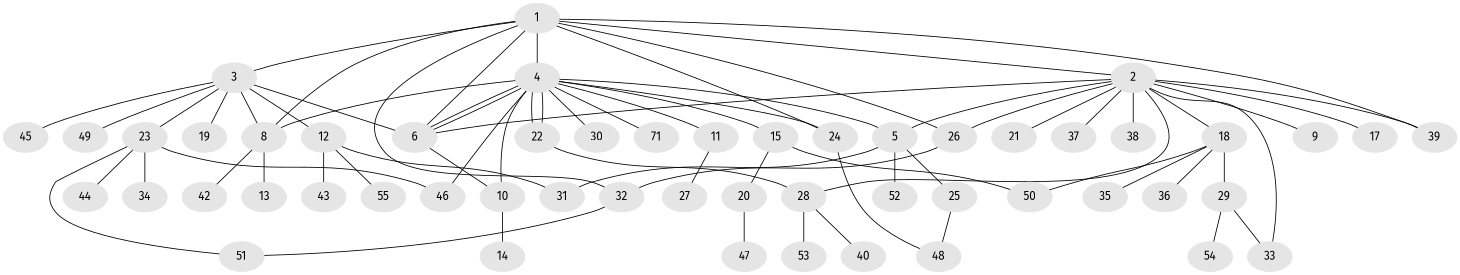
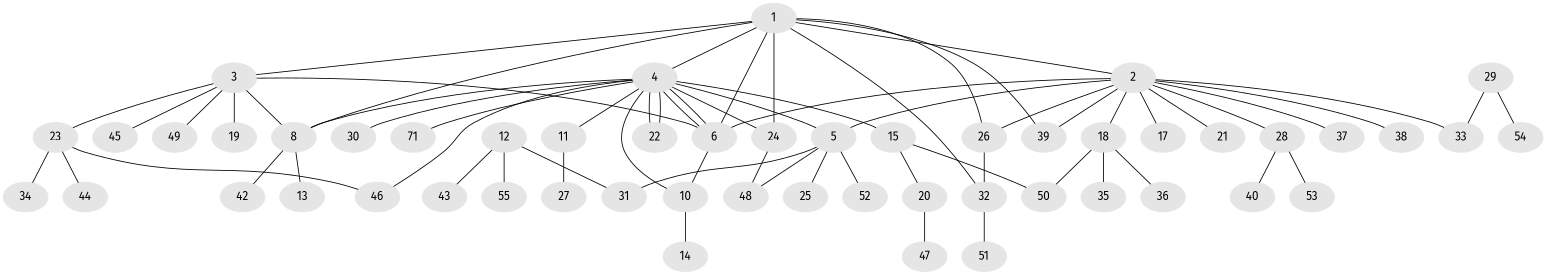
(279, 108) -> none
(1315, 137) -> none
(641, 166) -> none
(1224, 167) -> none
(80, 227) -> none
(947, 227) -> (790, 167)
